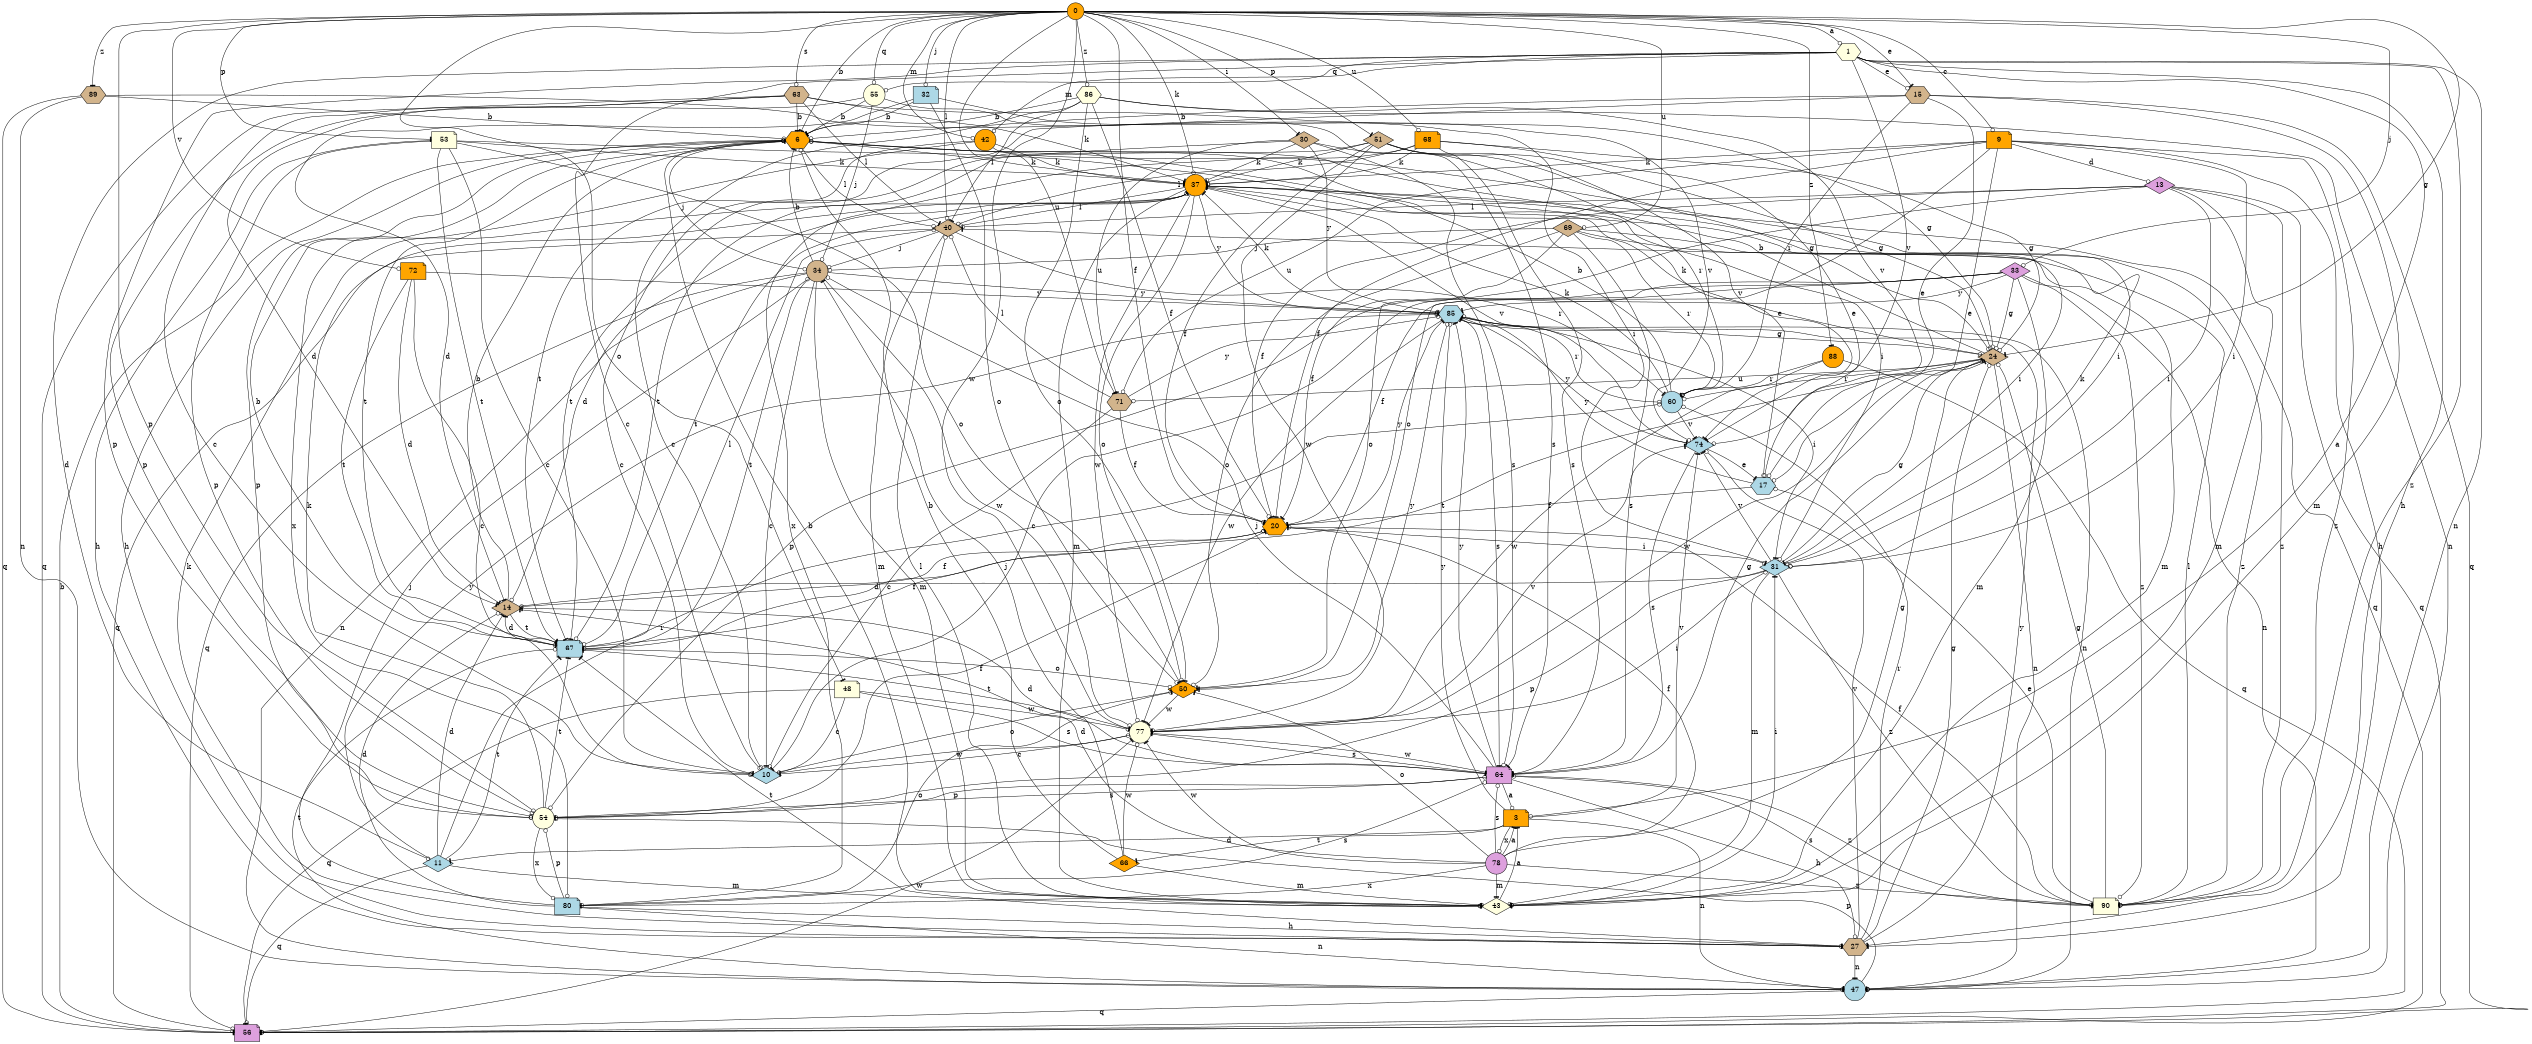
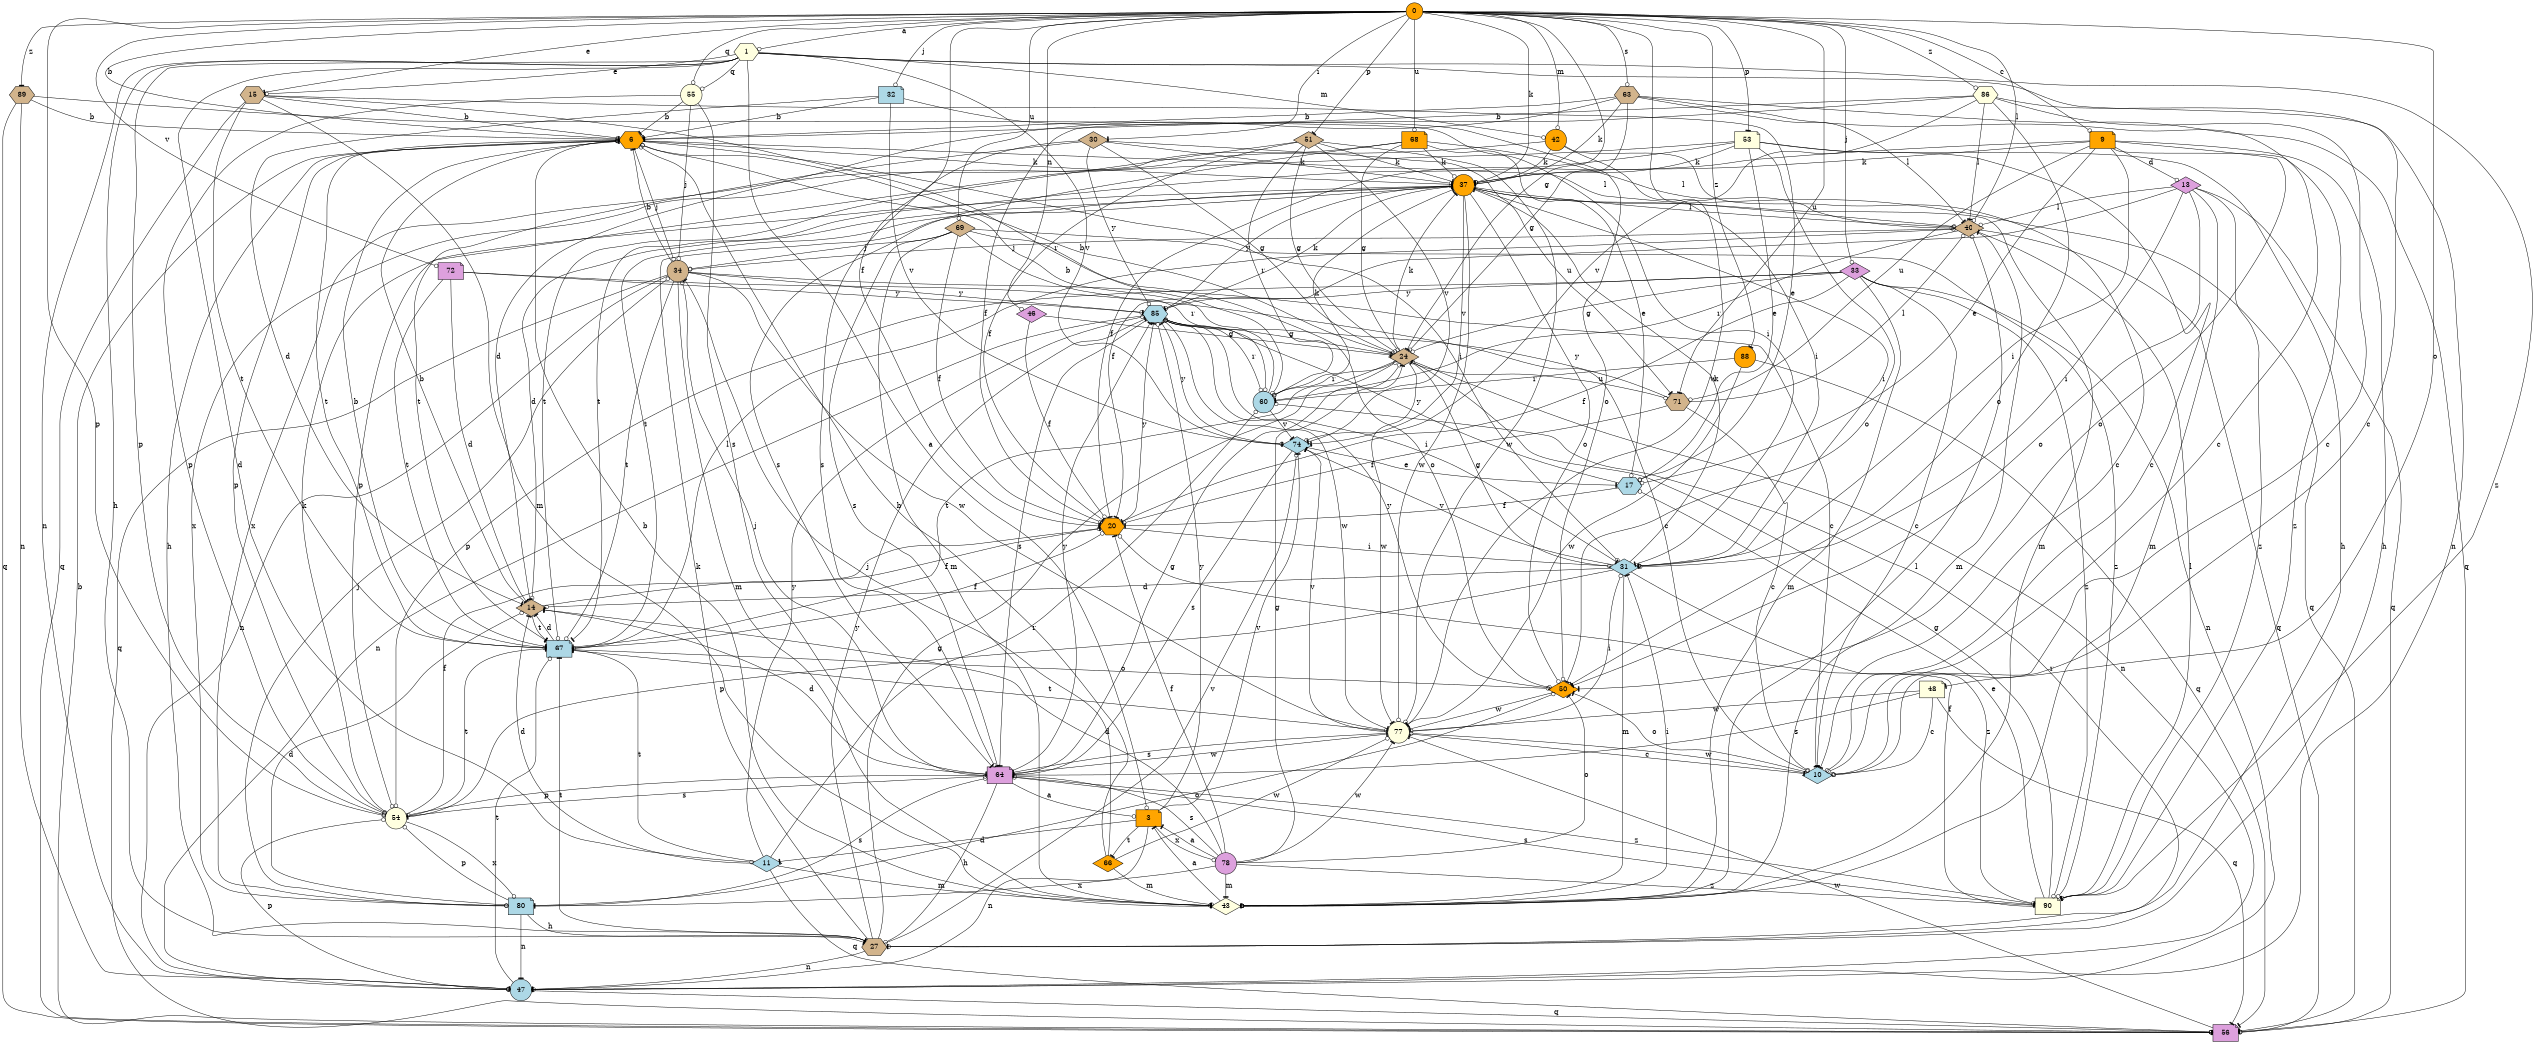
(413, 271) -> (451, 271)
none -> (1032, 314)
